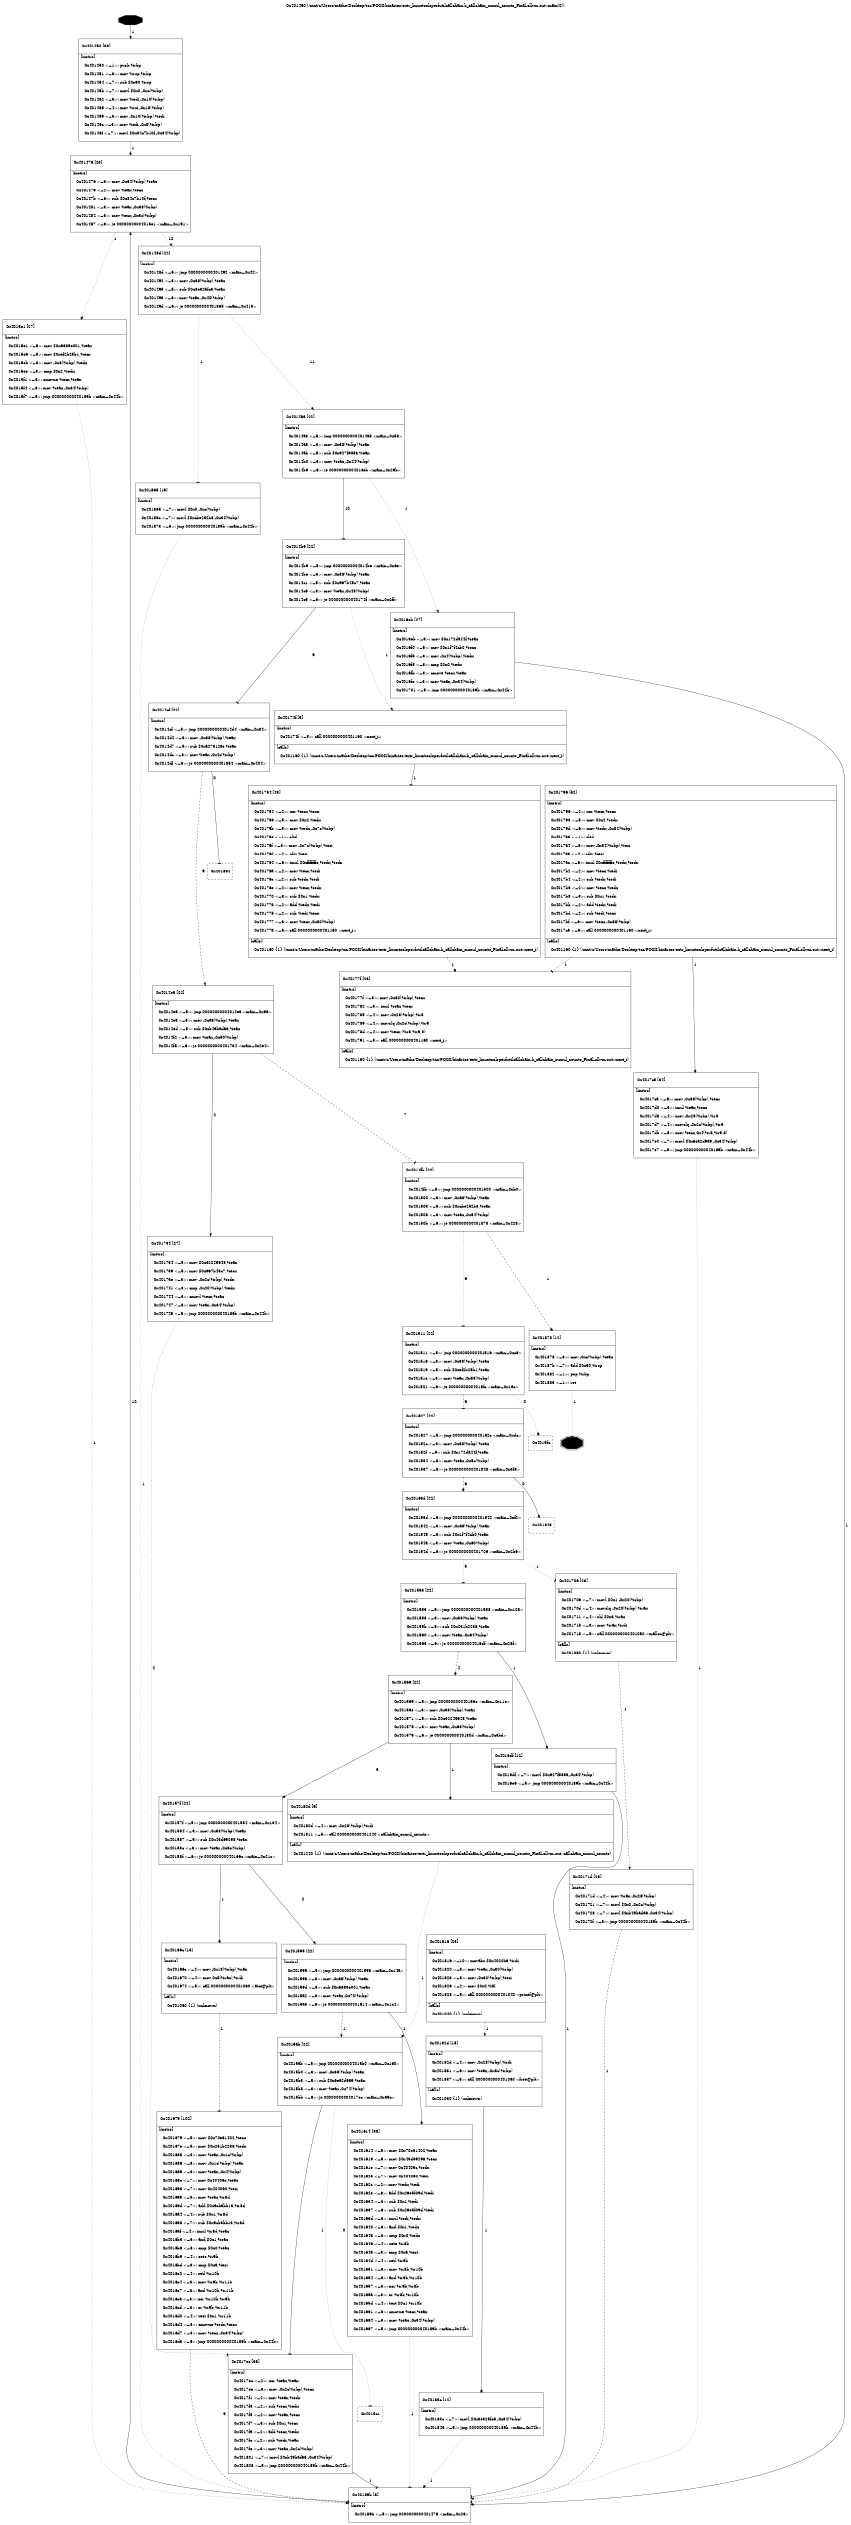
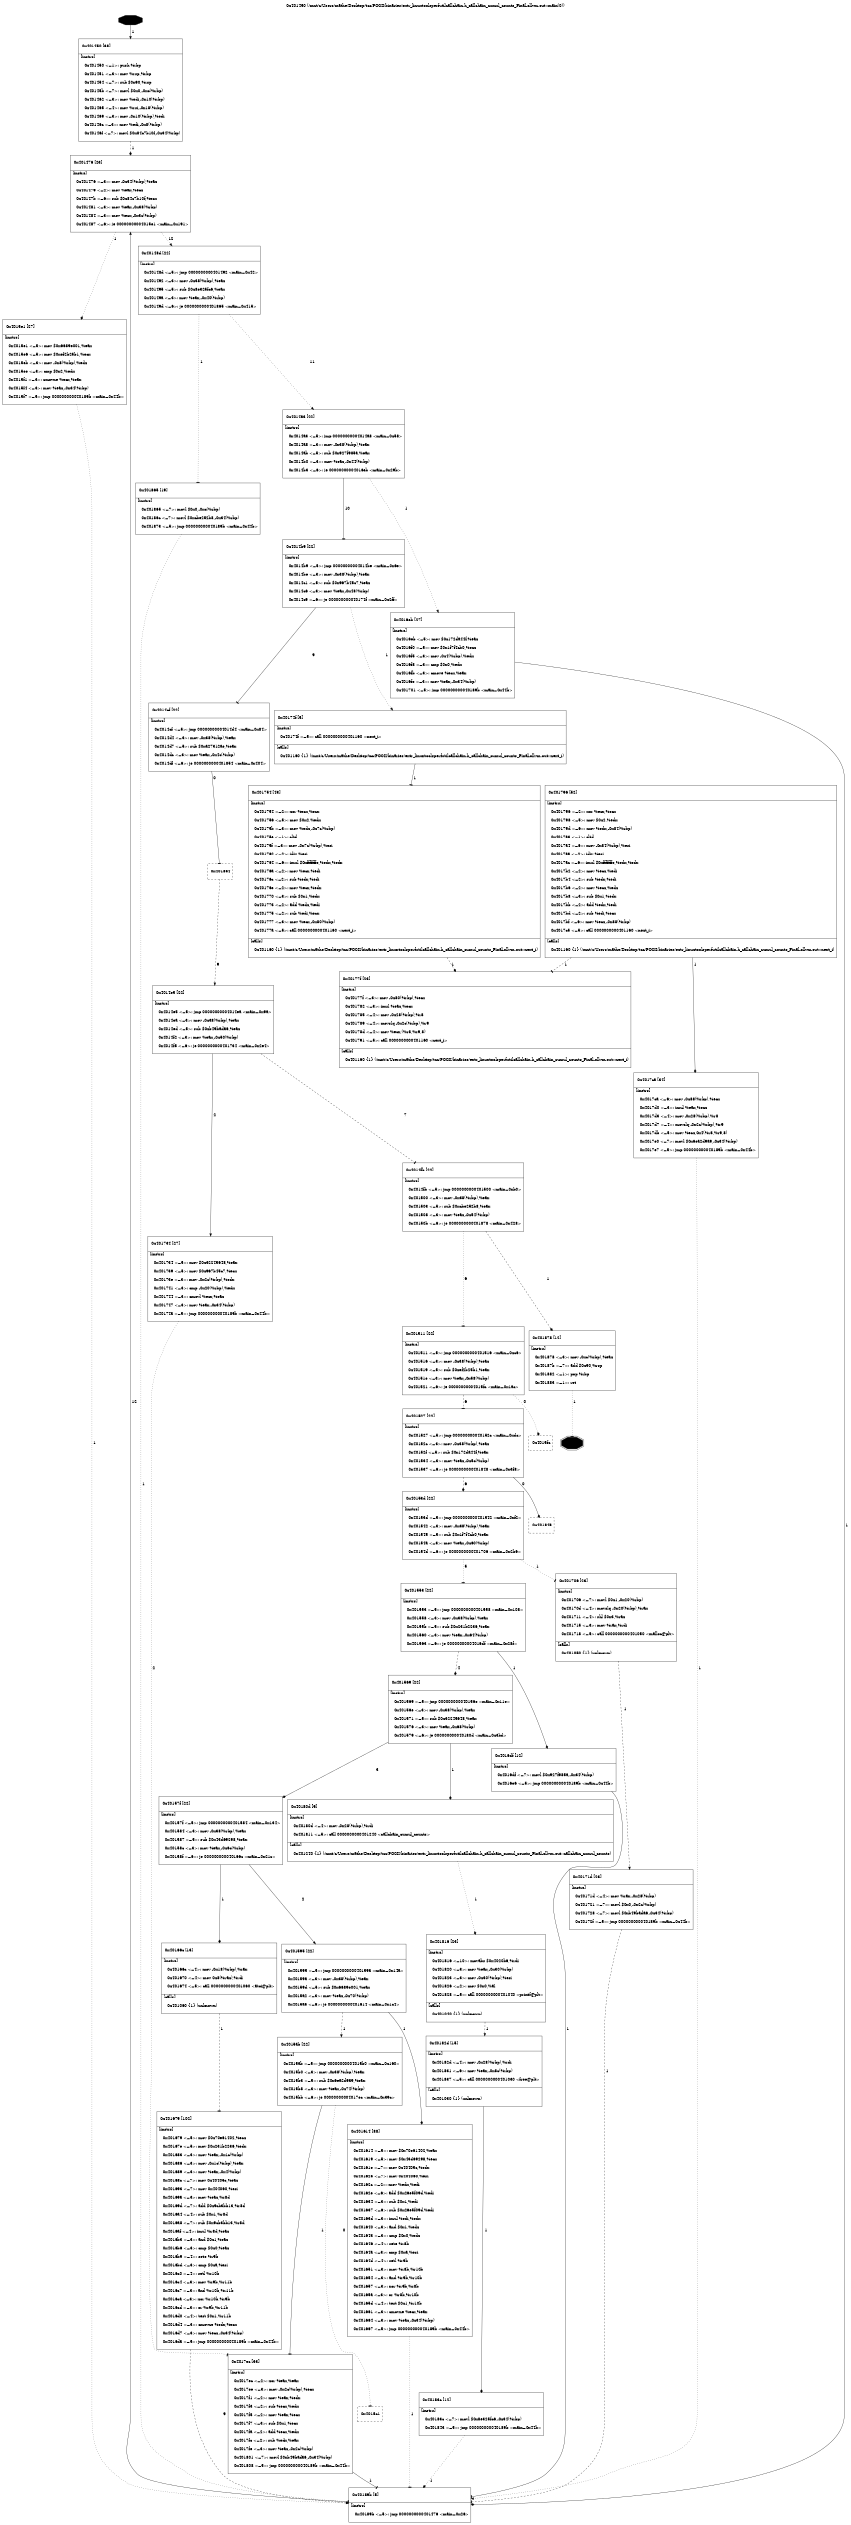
(196, 877) -> (217, 931)
(418, 1949) -> (466, 1896)
